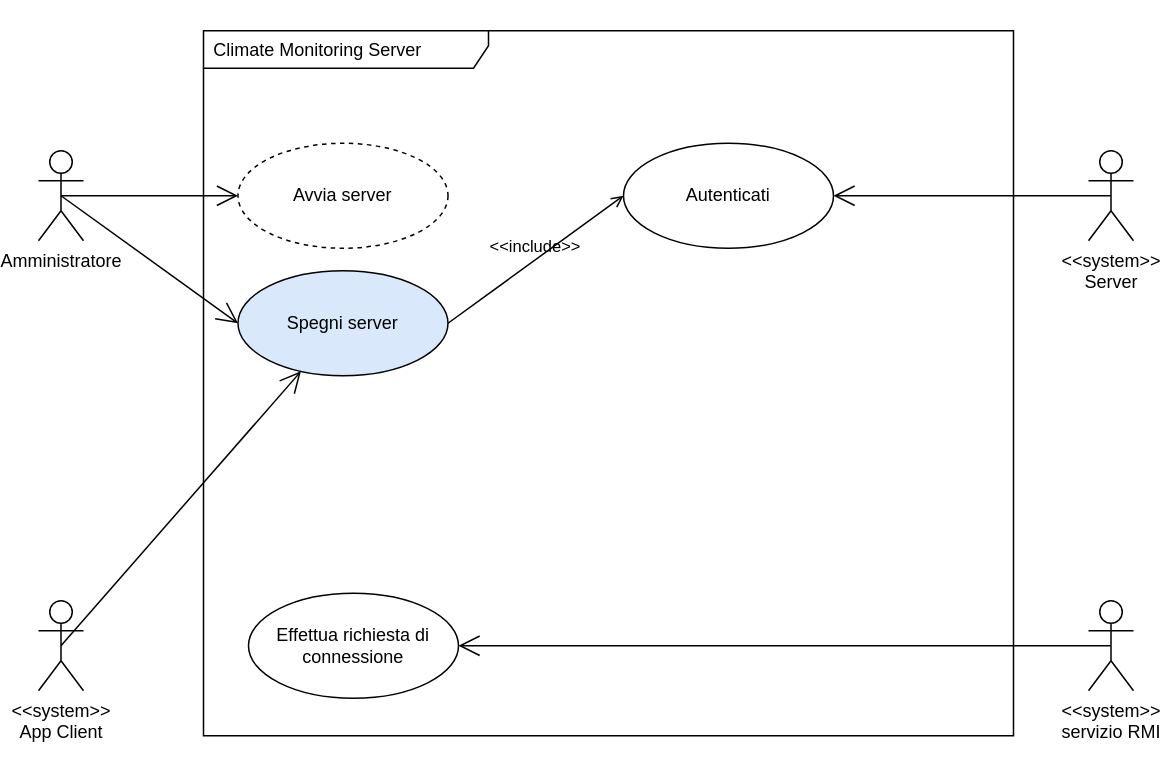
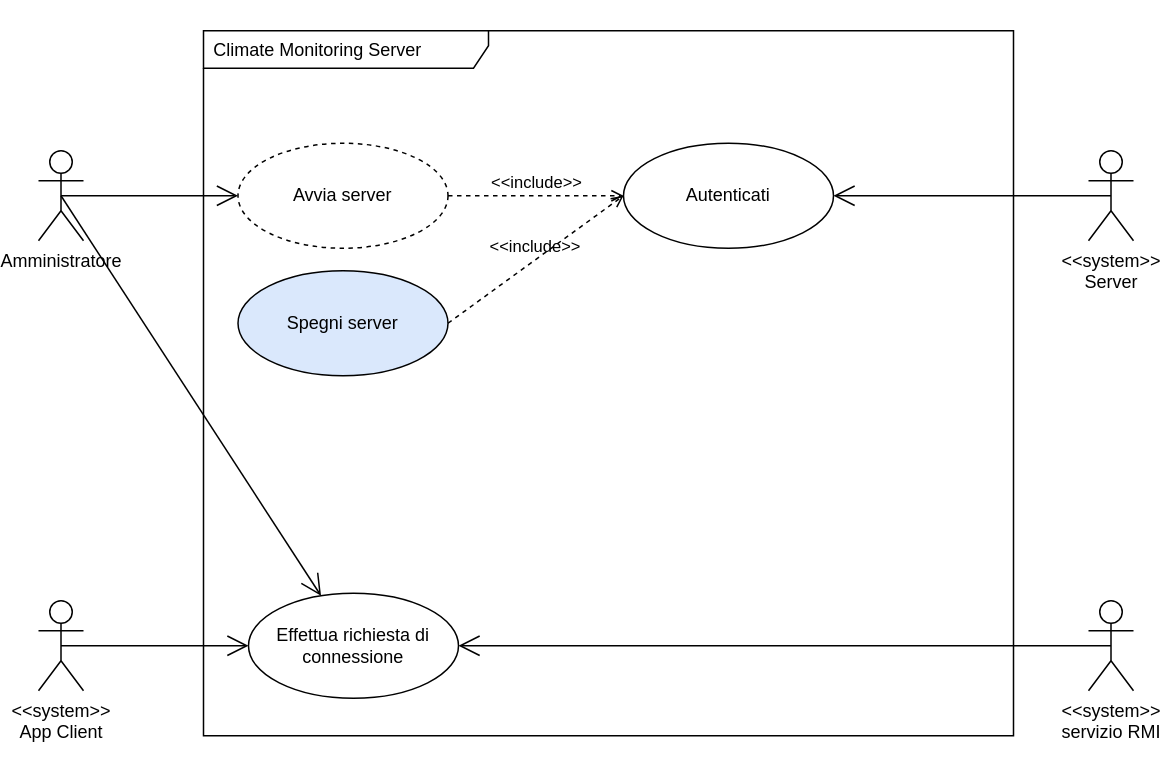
none -> (534, 196)
(149, 259) -> (131, 304)
(535, 260) -> (535, 260)
(181, 509) -> (154, 646)
